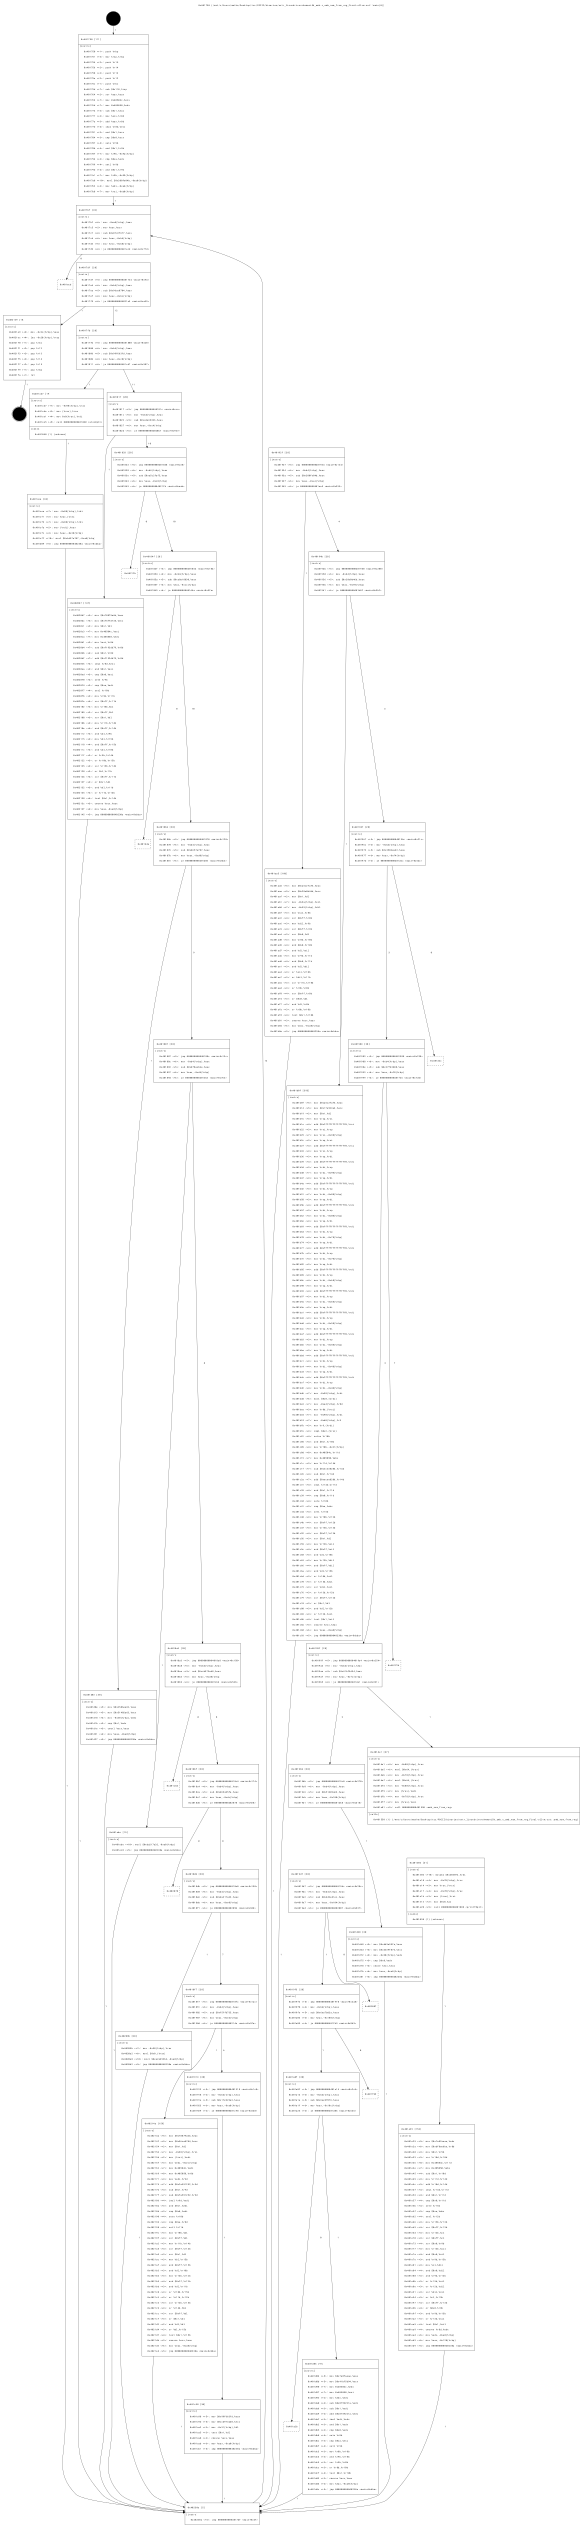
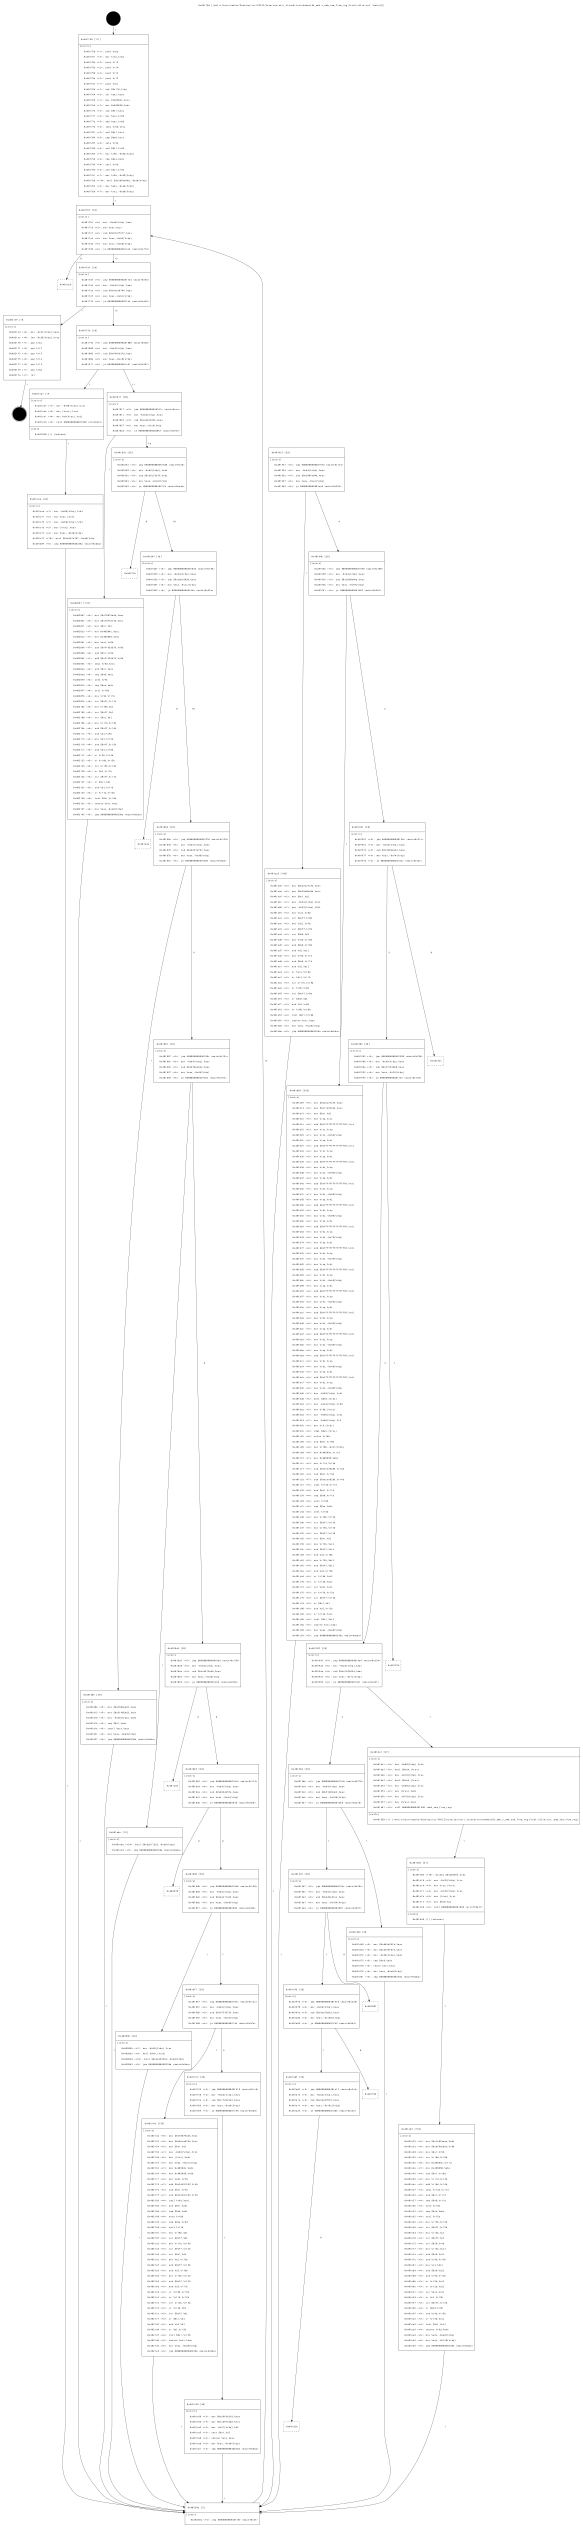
none -> (113, 258)
none -> (327, 1838)
none -> (459, 1840)
(340, 2427) -> none
